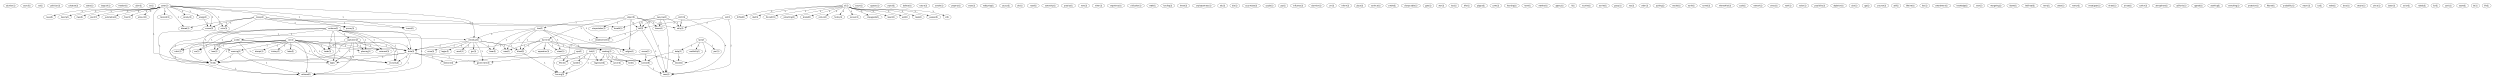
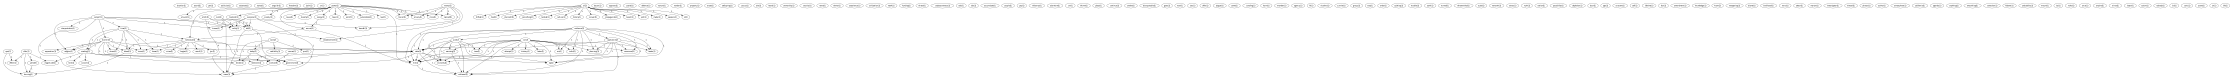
(228, 22) -> none
